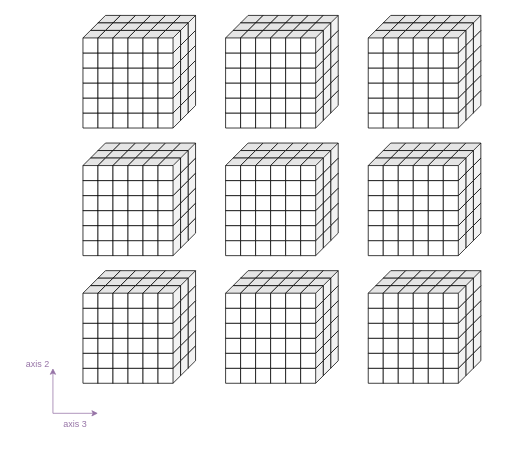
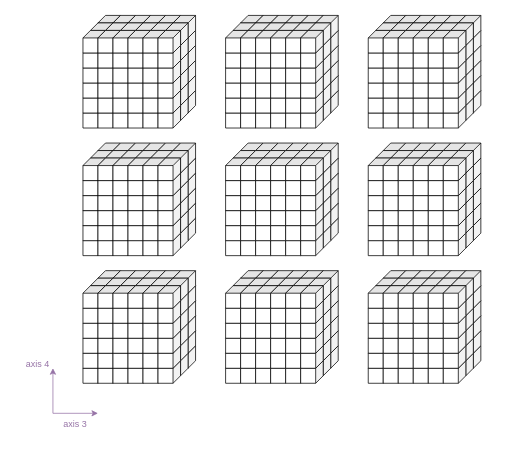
(38, 364) -> (38, 364)
